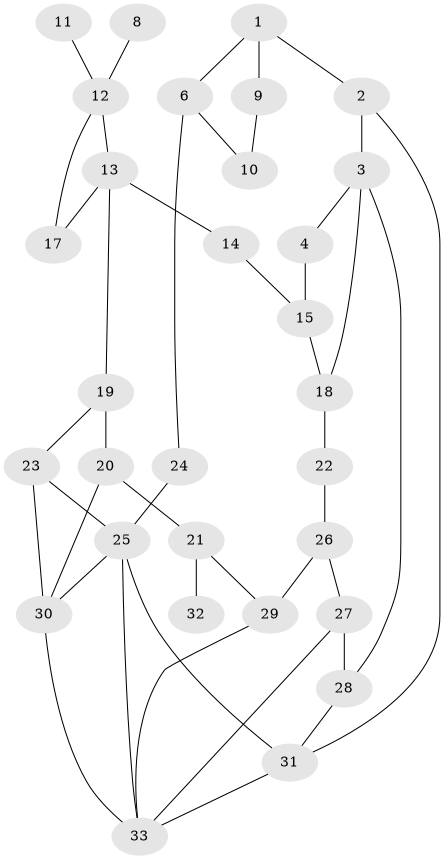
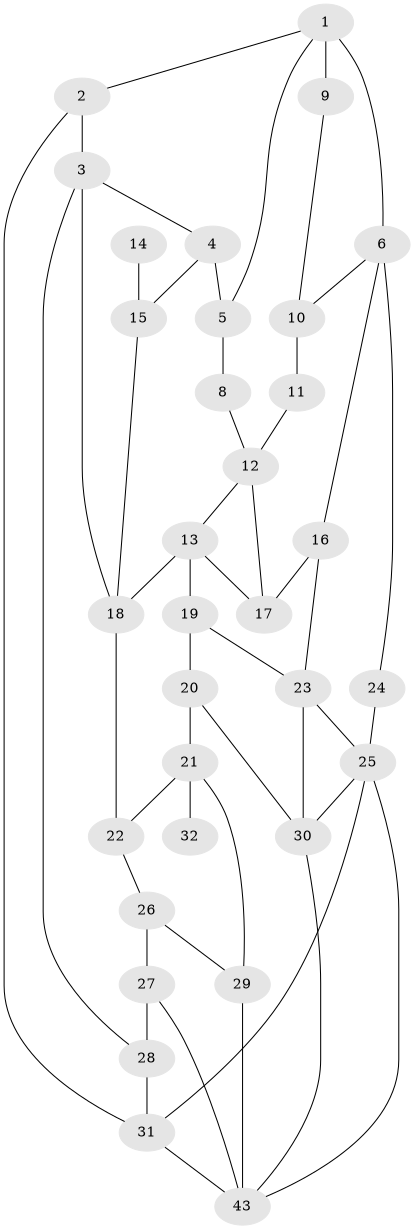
(169, 206) -> (153, 578)
none -> (223, 319)
none -> (297, 356)
none -> (321, 541)
none -> (153, 800)
(140, 837) -> (243, 1207)
